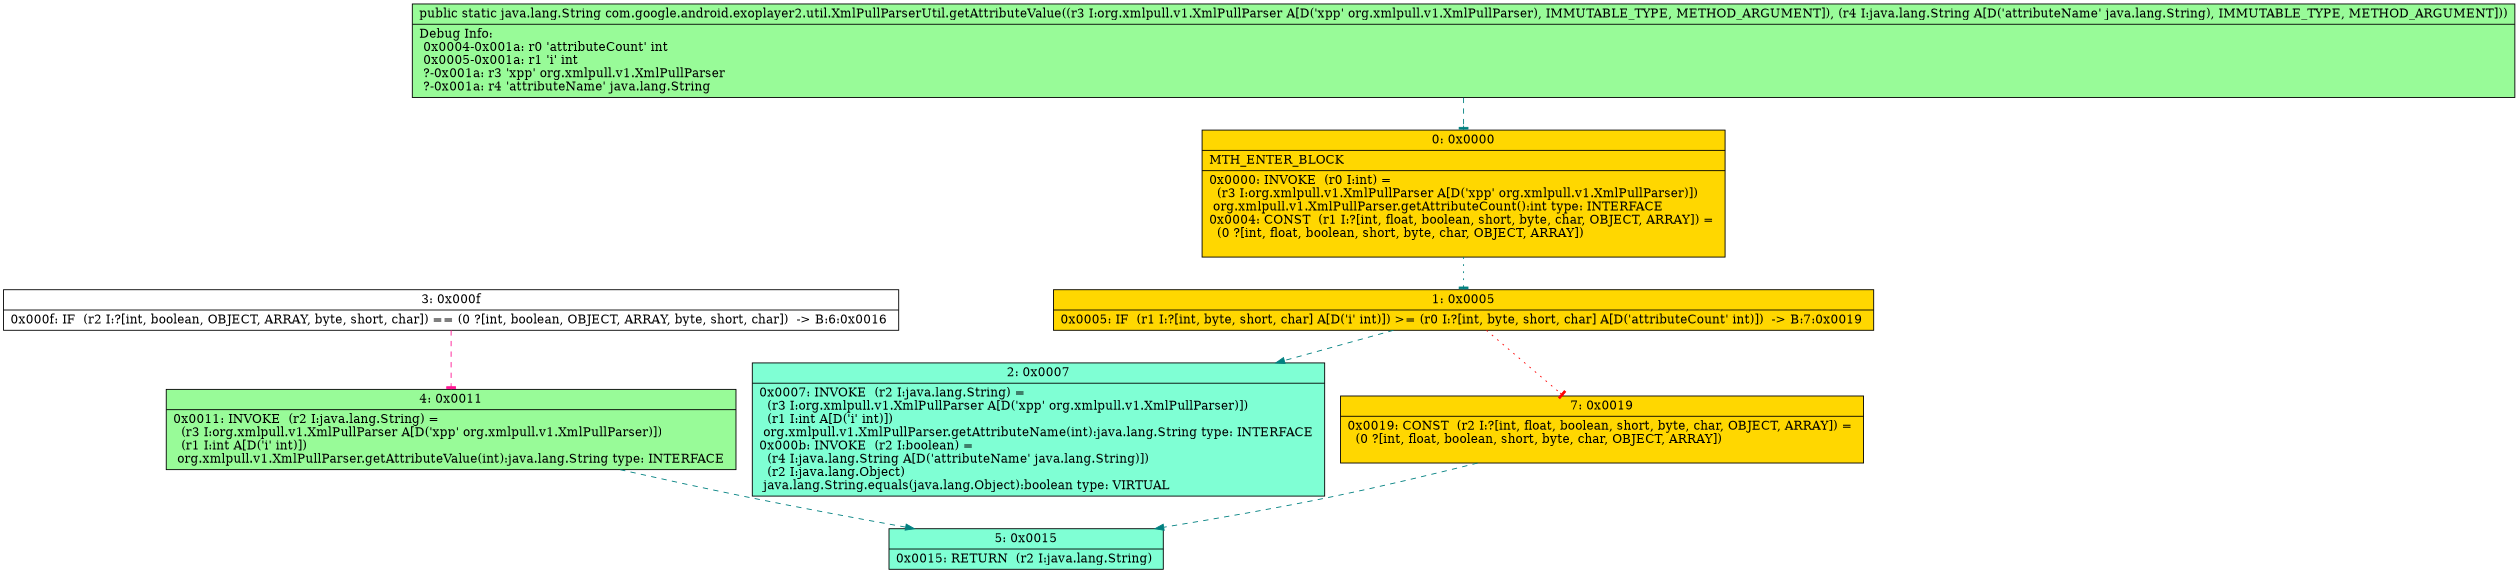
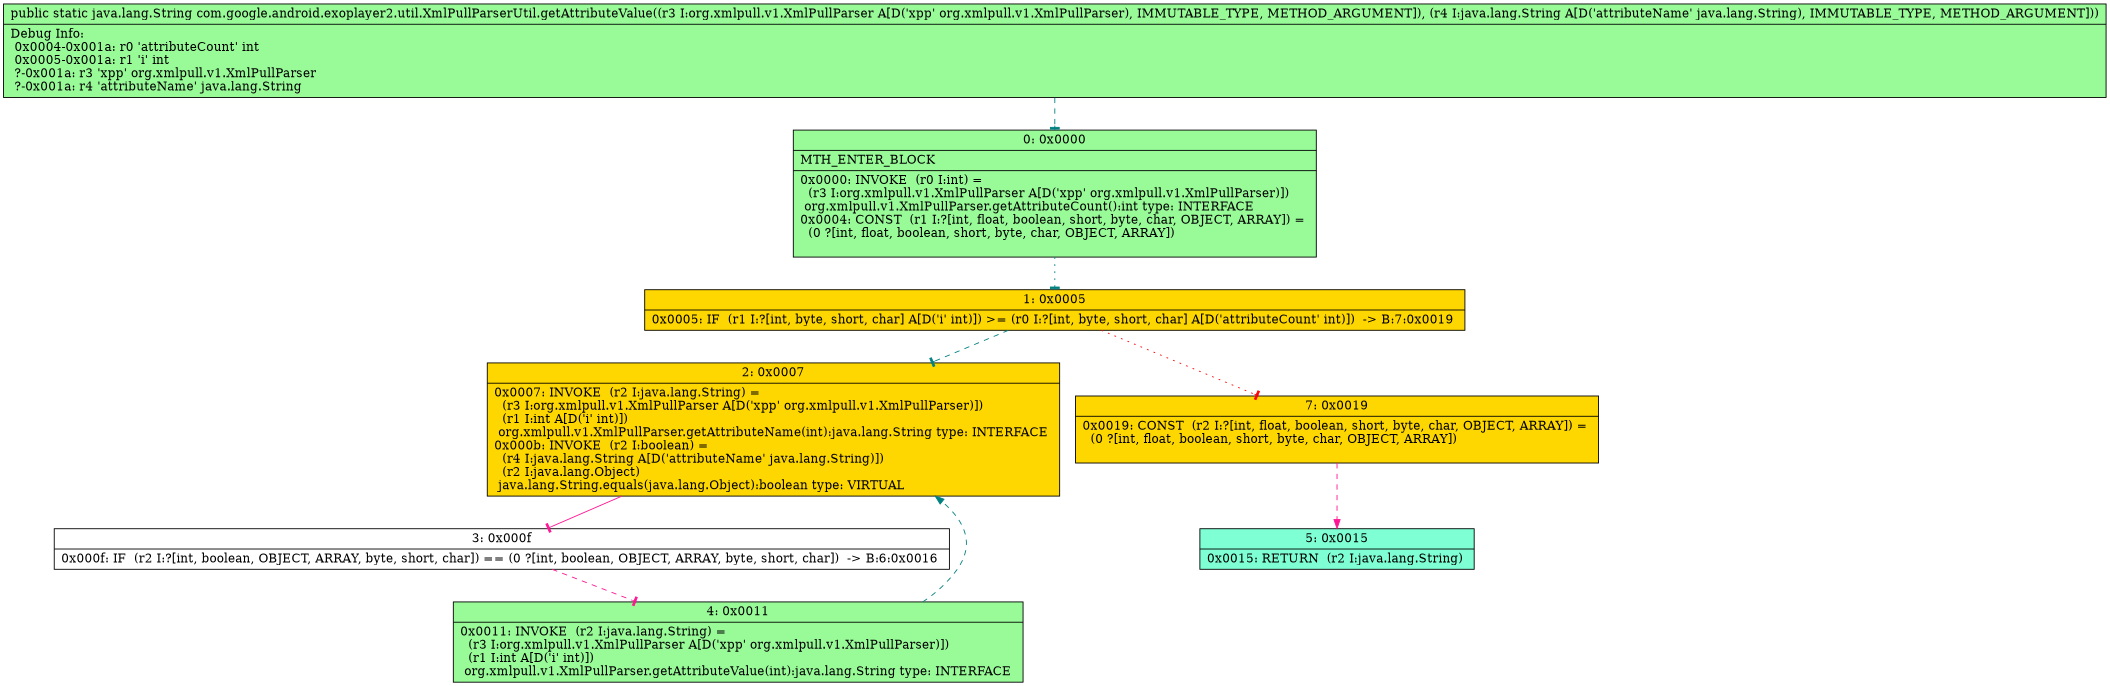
(1464, 194) -> (1055, 194)
(1339, 345) -> (972, 346)
(1038, 430) -> (773, 430)
(1321, 499) -> (1337, 491)
(762, 500) -> (964, 556)
none -> (586, 511)
